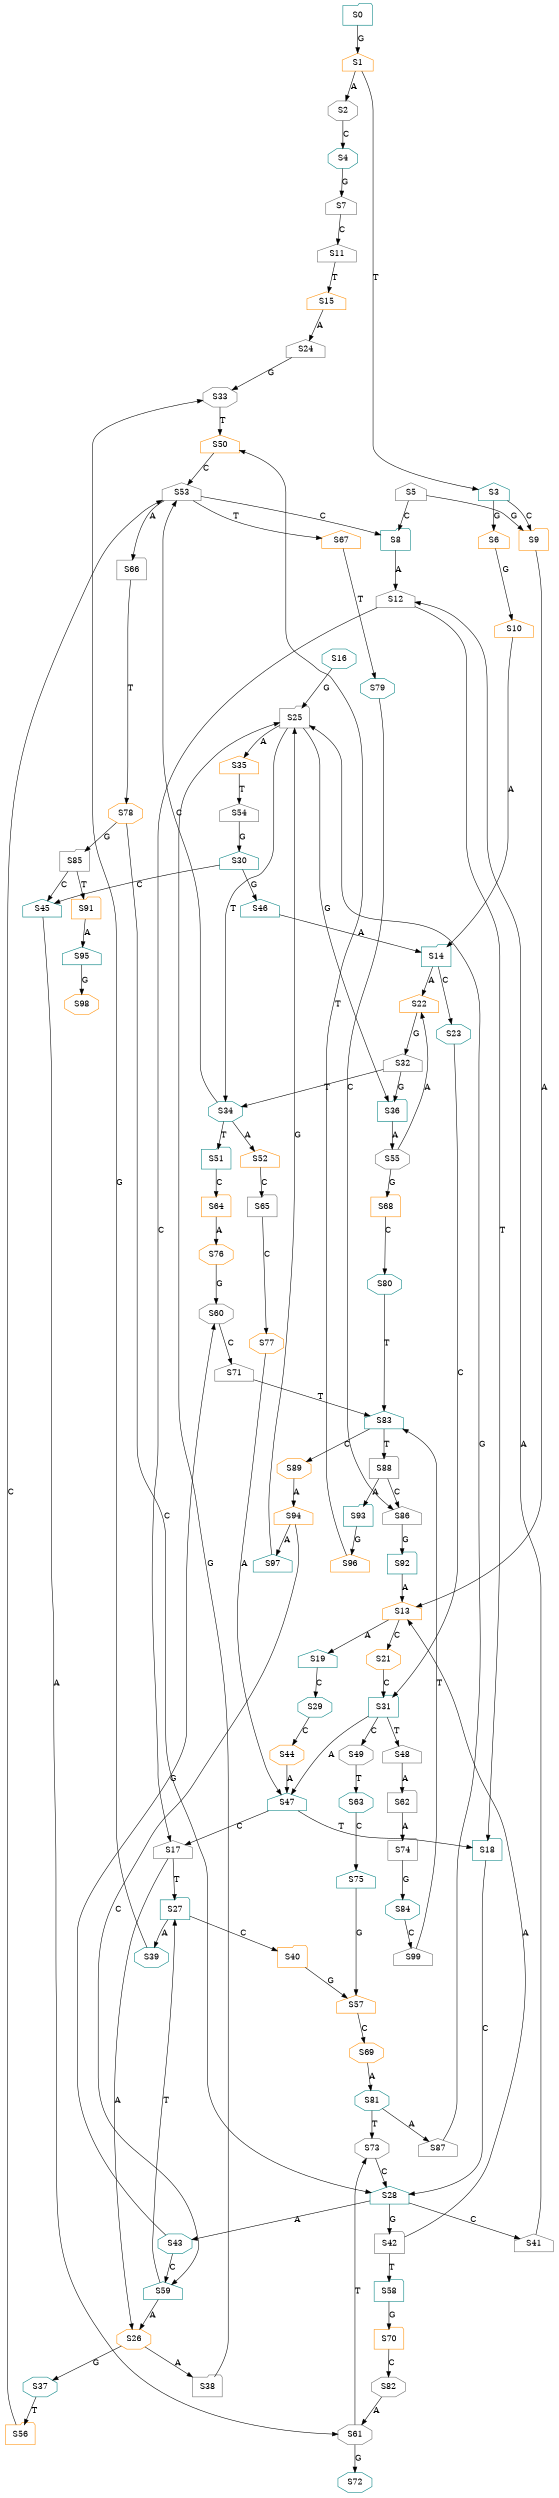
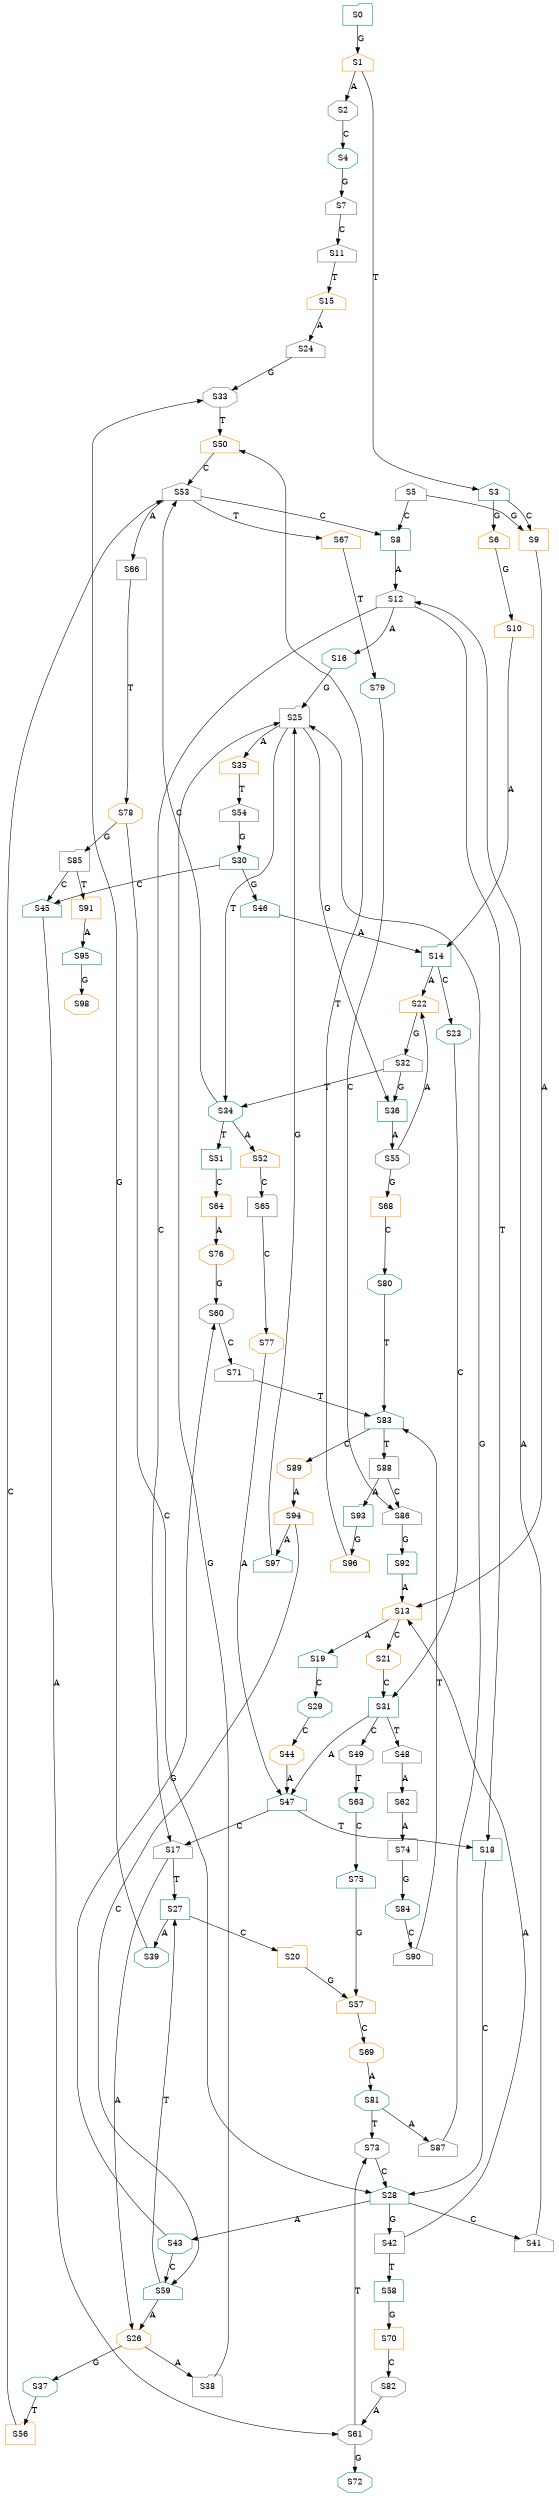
none -> (382, 634)
(292, 1957) -> (292, 1957)
(413, 1957) -> (413, 1957)
